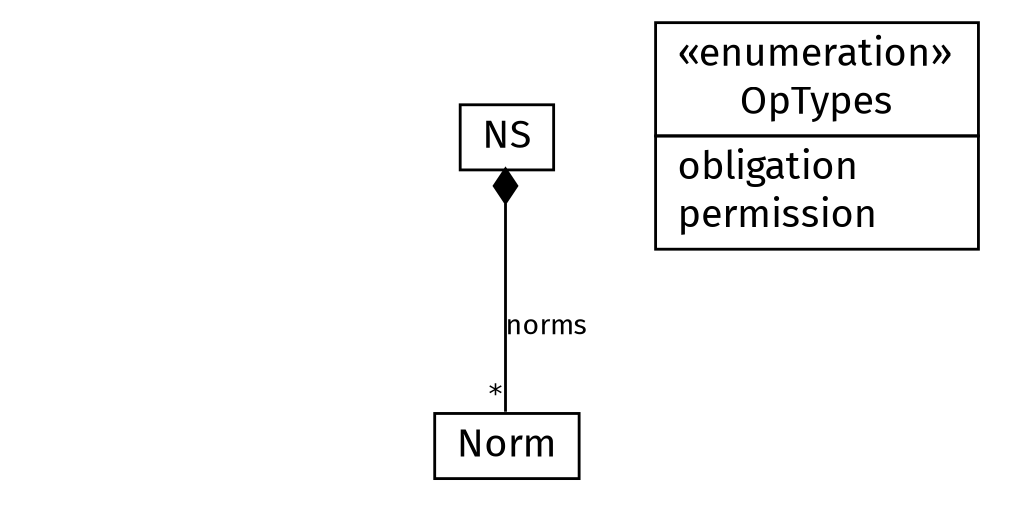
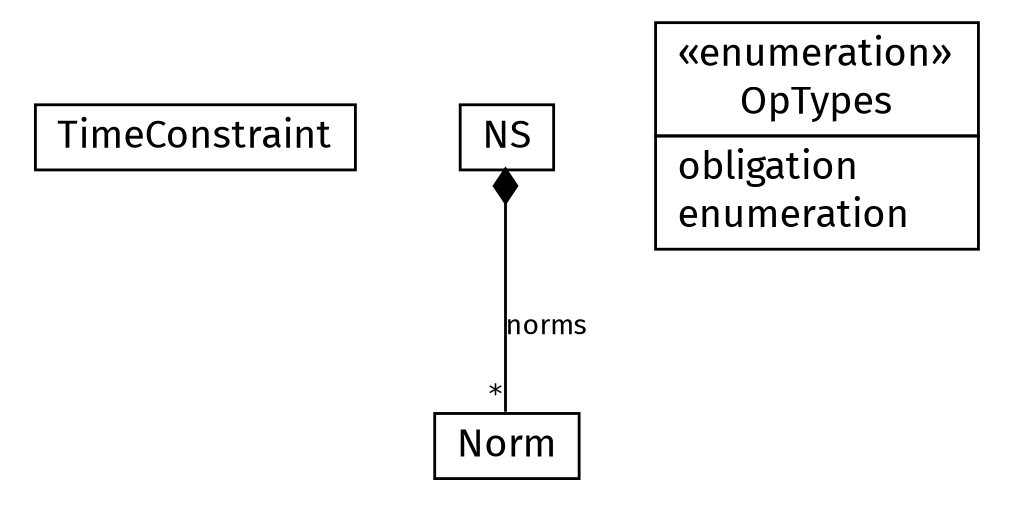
none -> (194, 136)
(779, 215) -> (794, 215)
